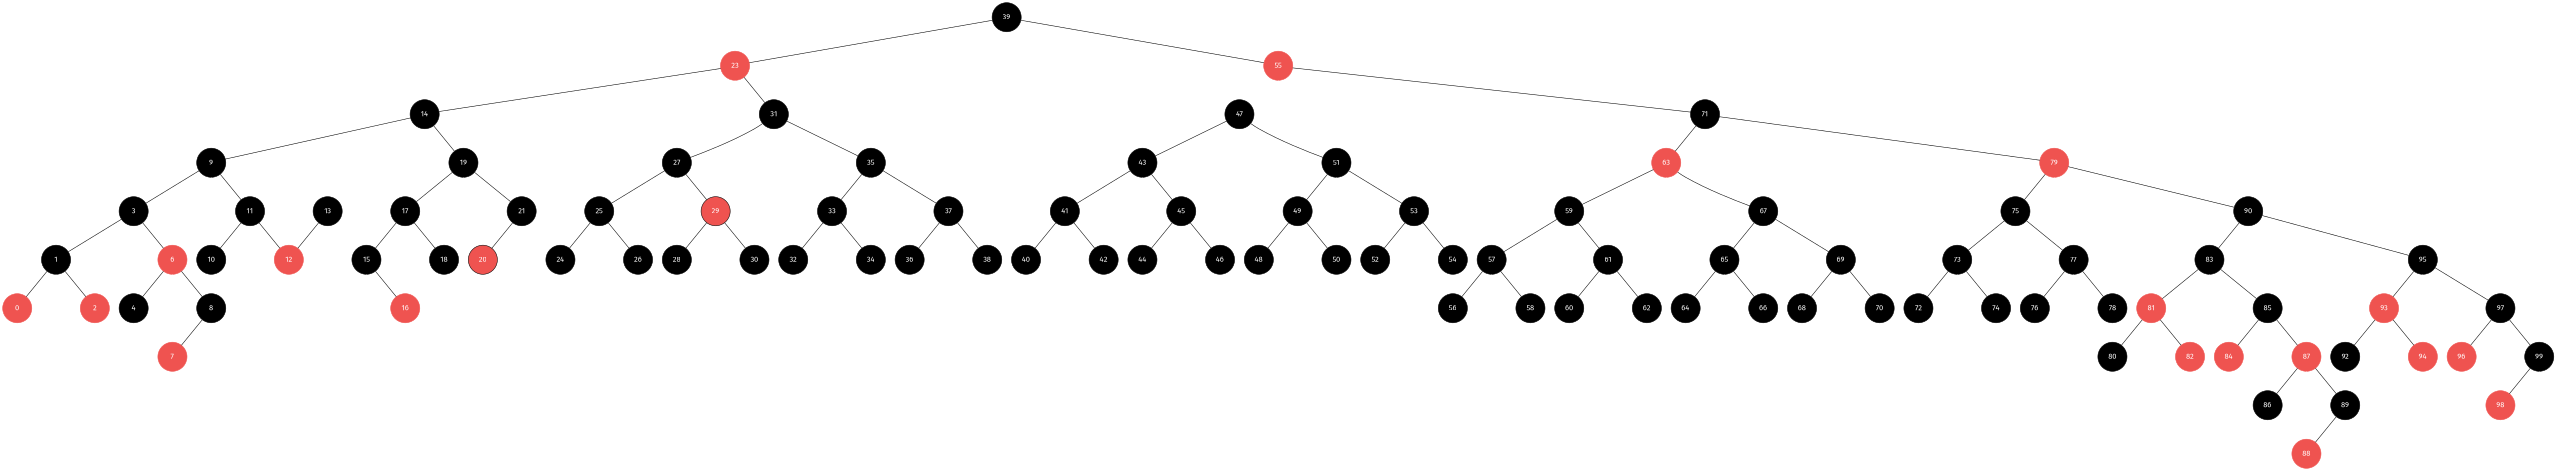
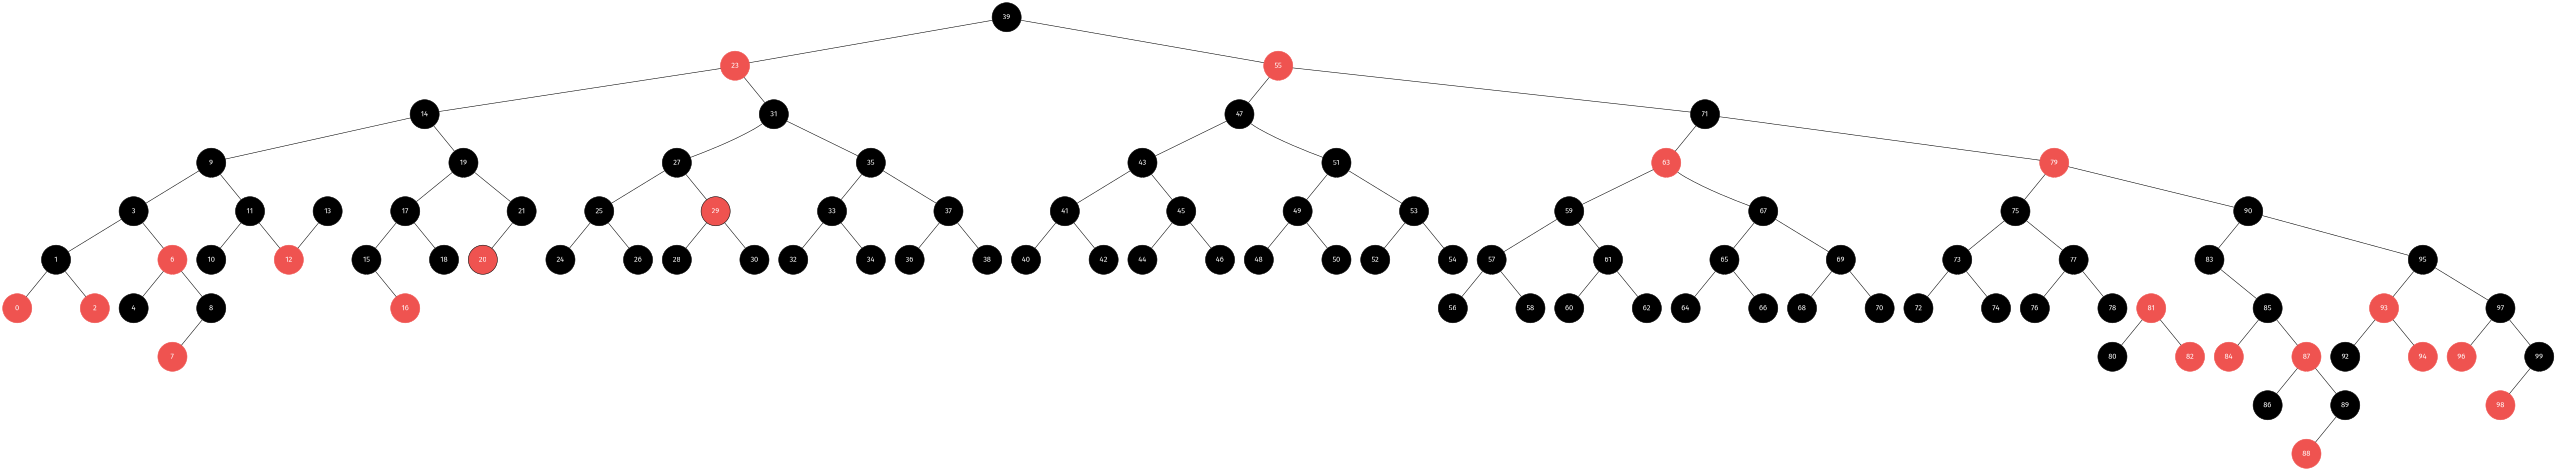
none -> (1259, 90)
(2180, 284) -> none
